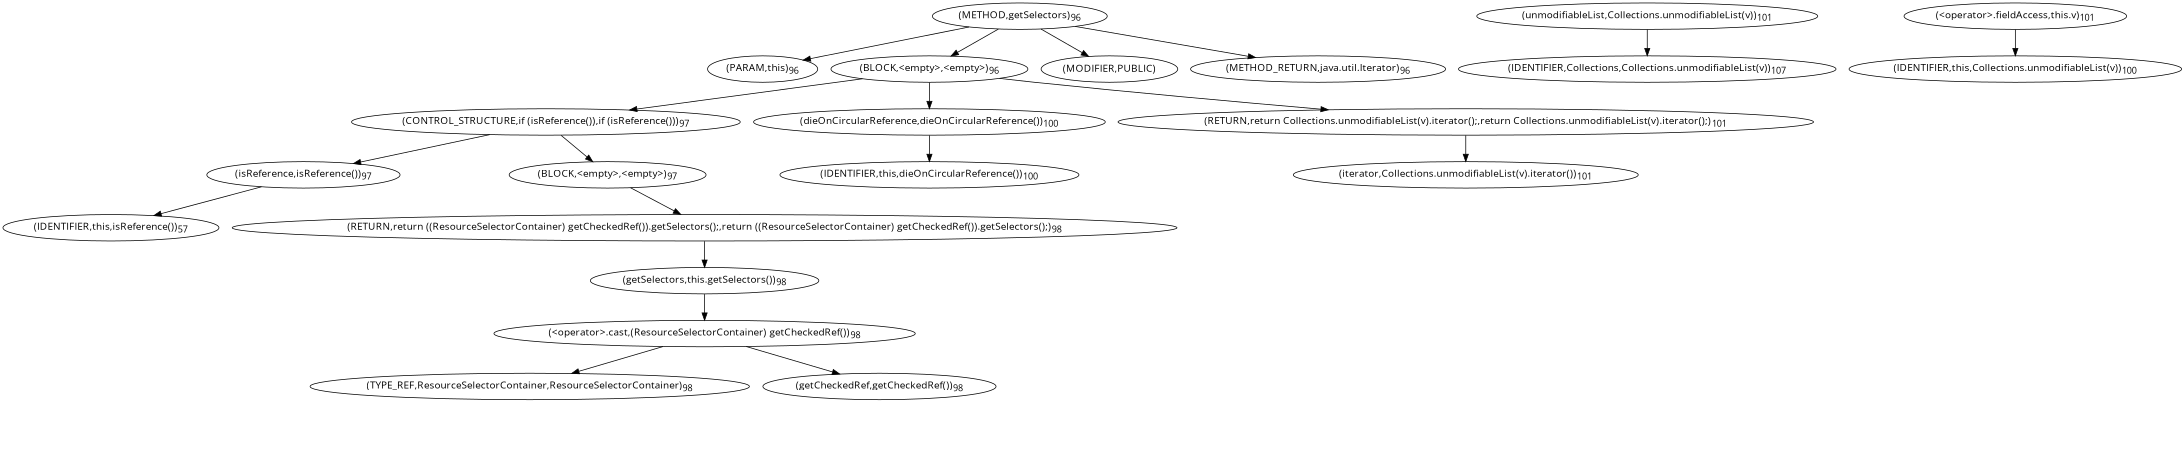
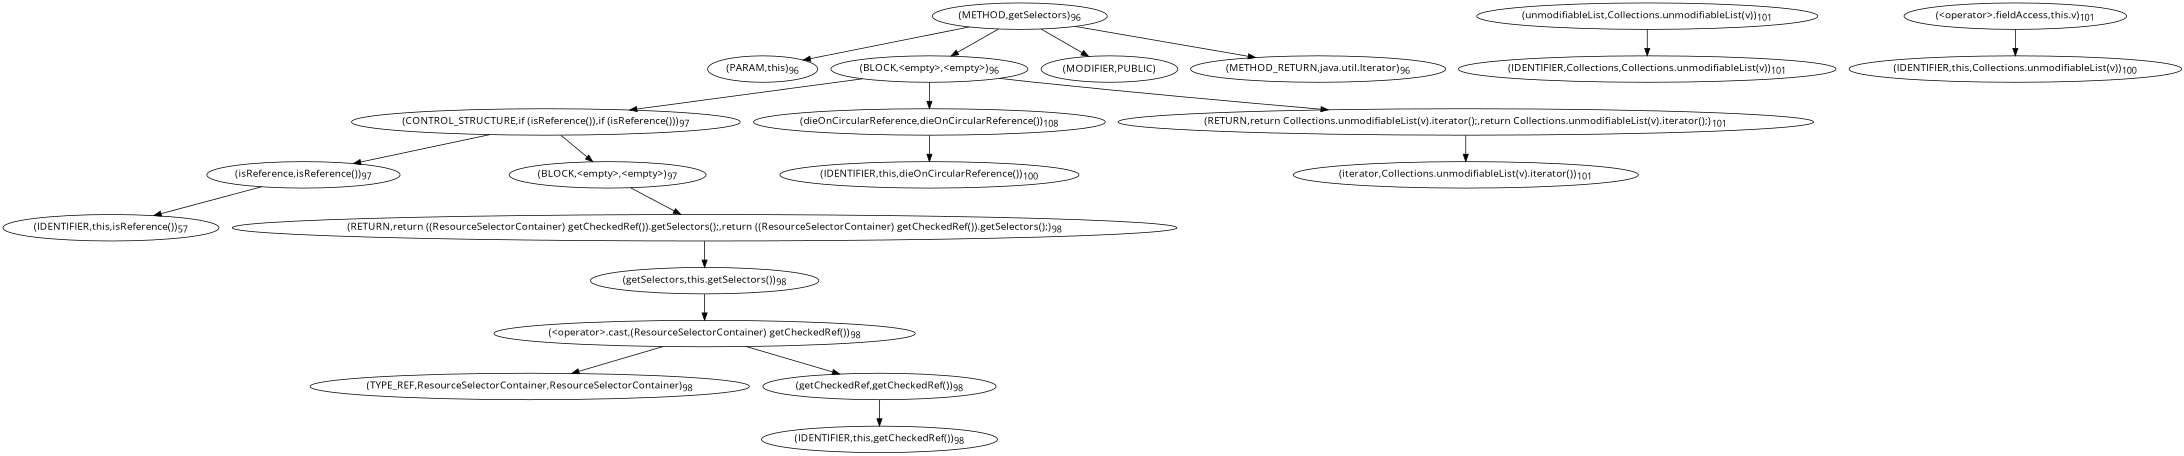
(1779, 68) -> (1779, 68)
(1051, 121) -> (1051, 121)
none -> (879, 439)
